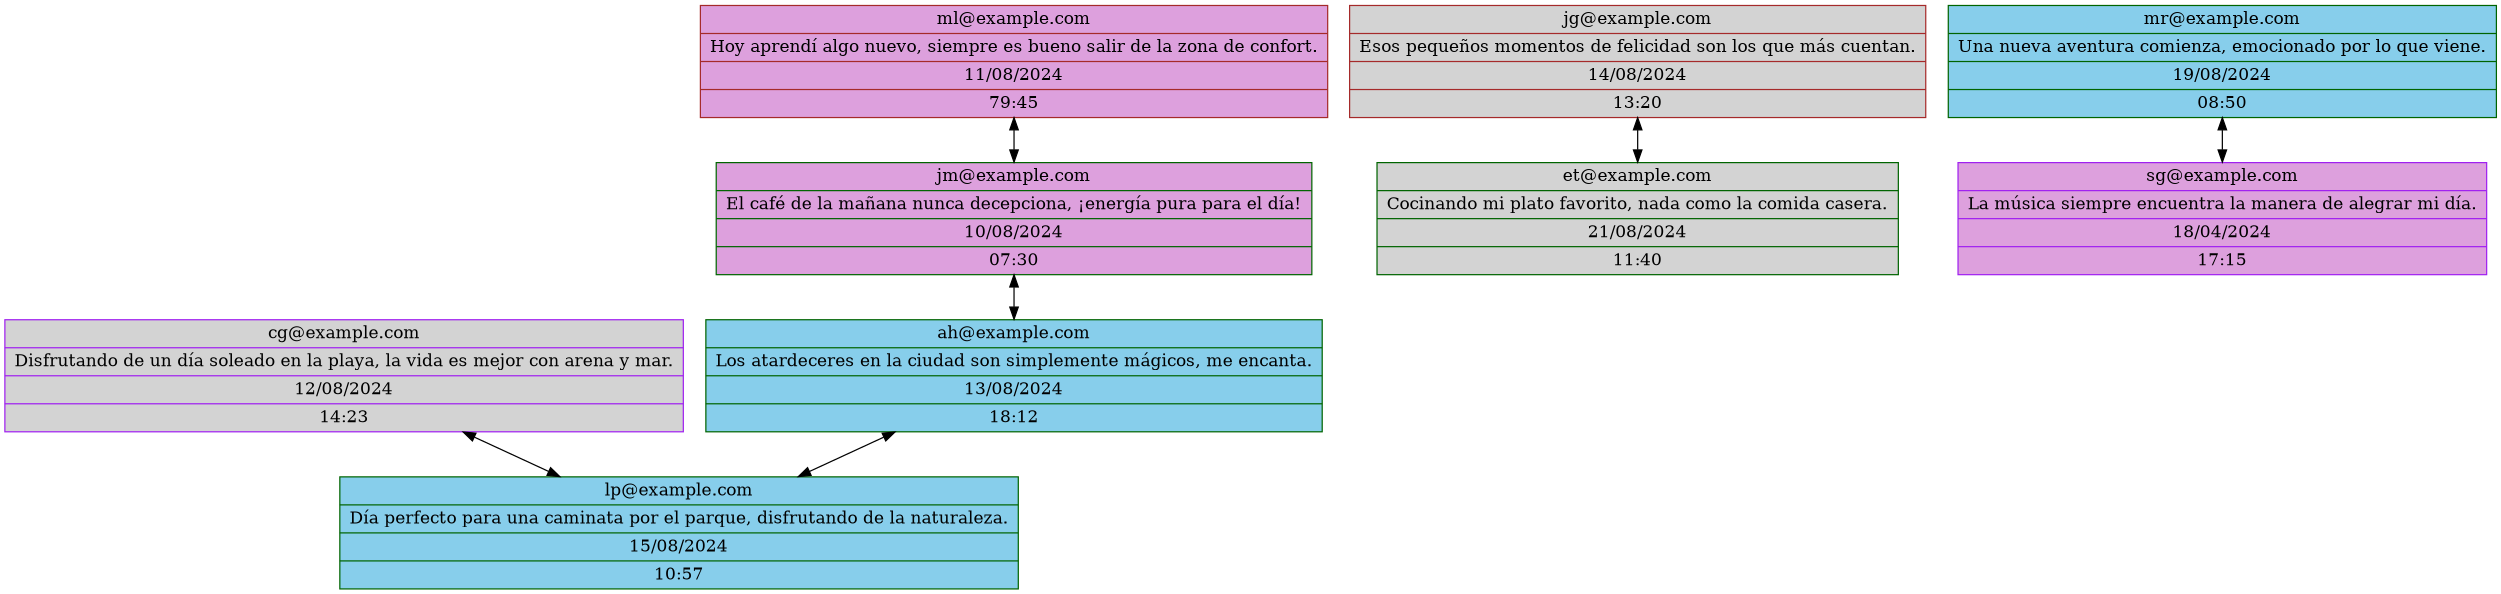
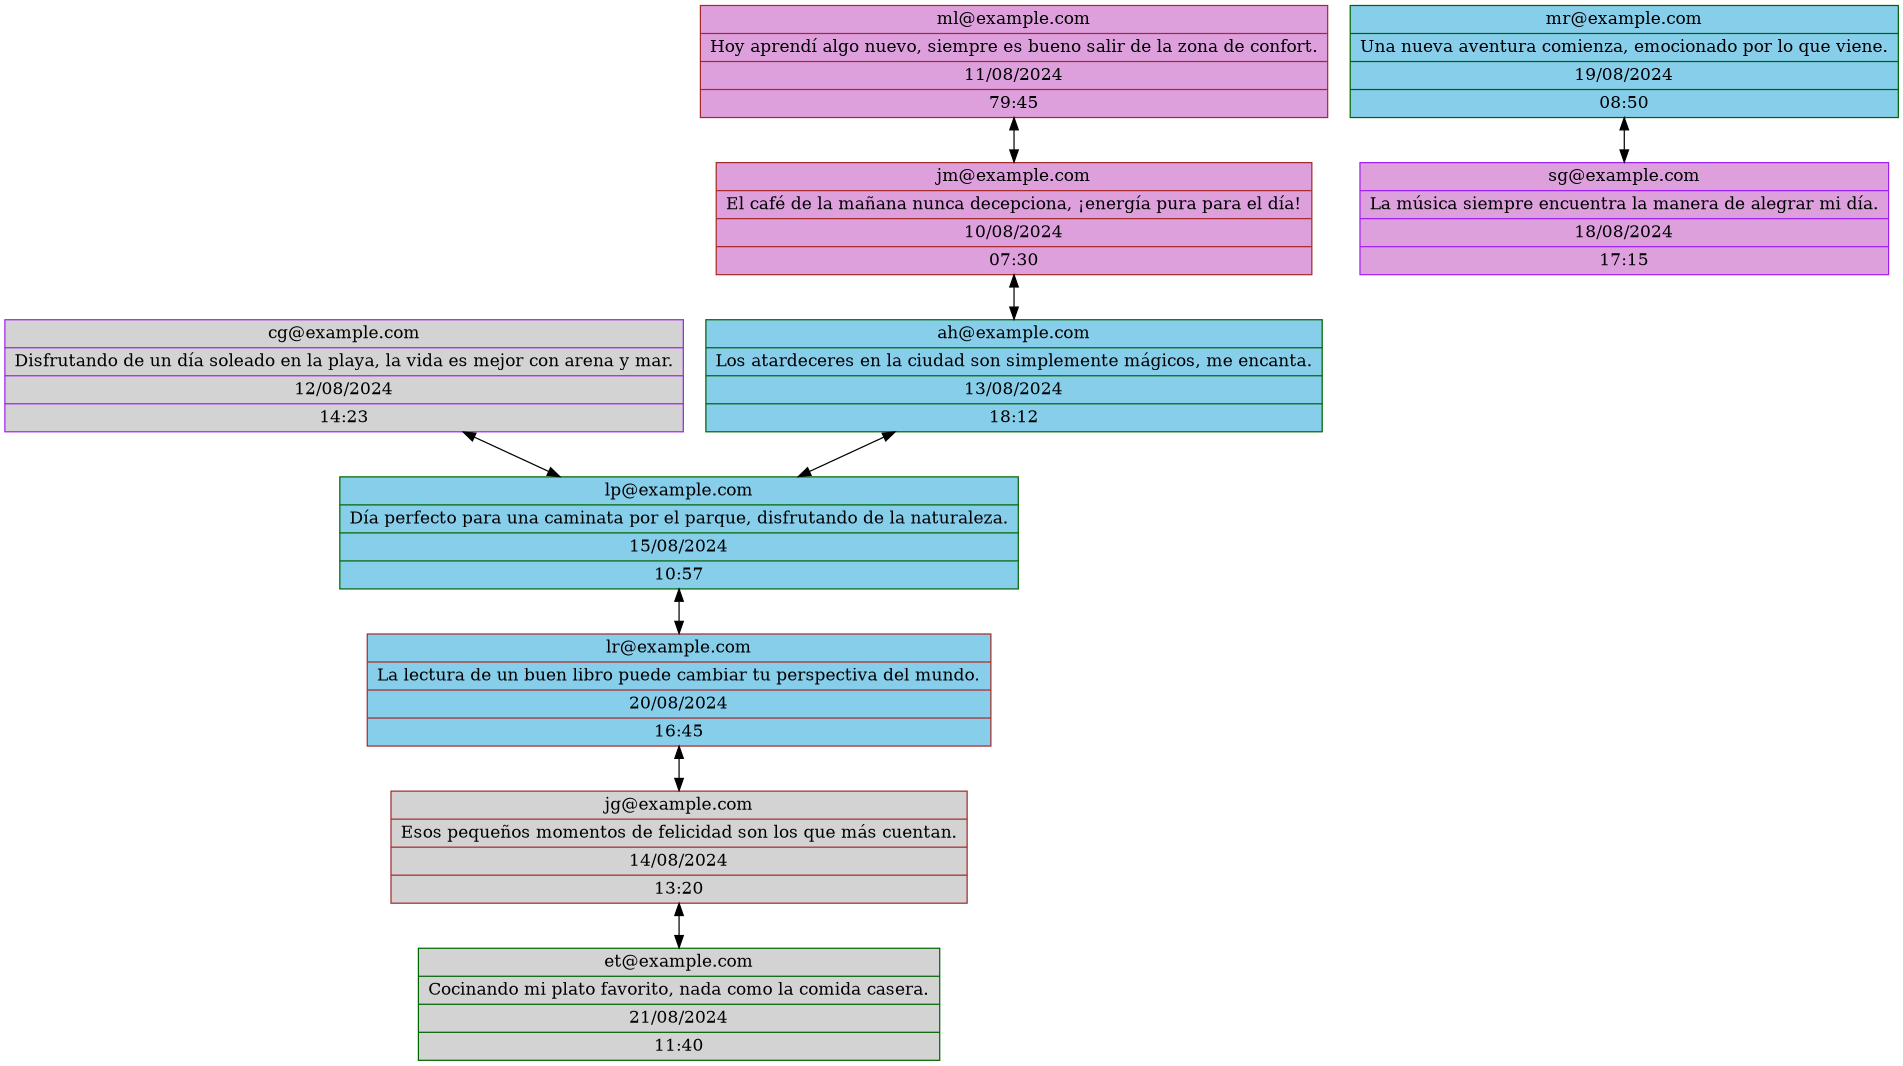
(1014, 219) -> (1014, 219)
(2222, 232) -> (1624, 232)
none -> (679, 690)
